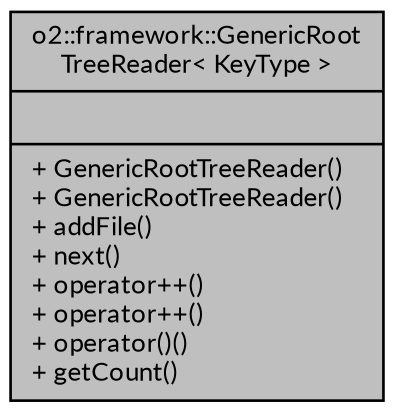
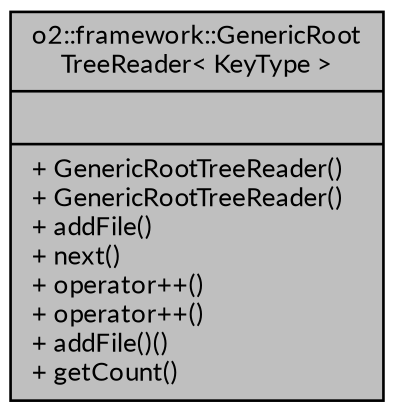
(111, 344) -> (100, 344)
